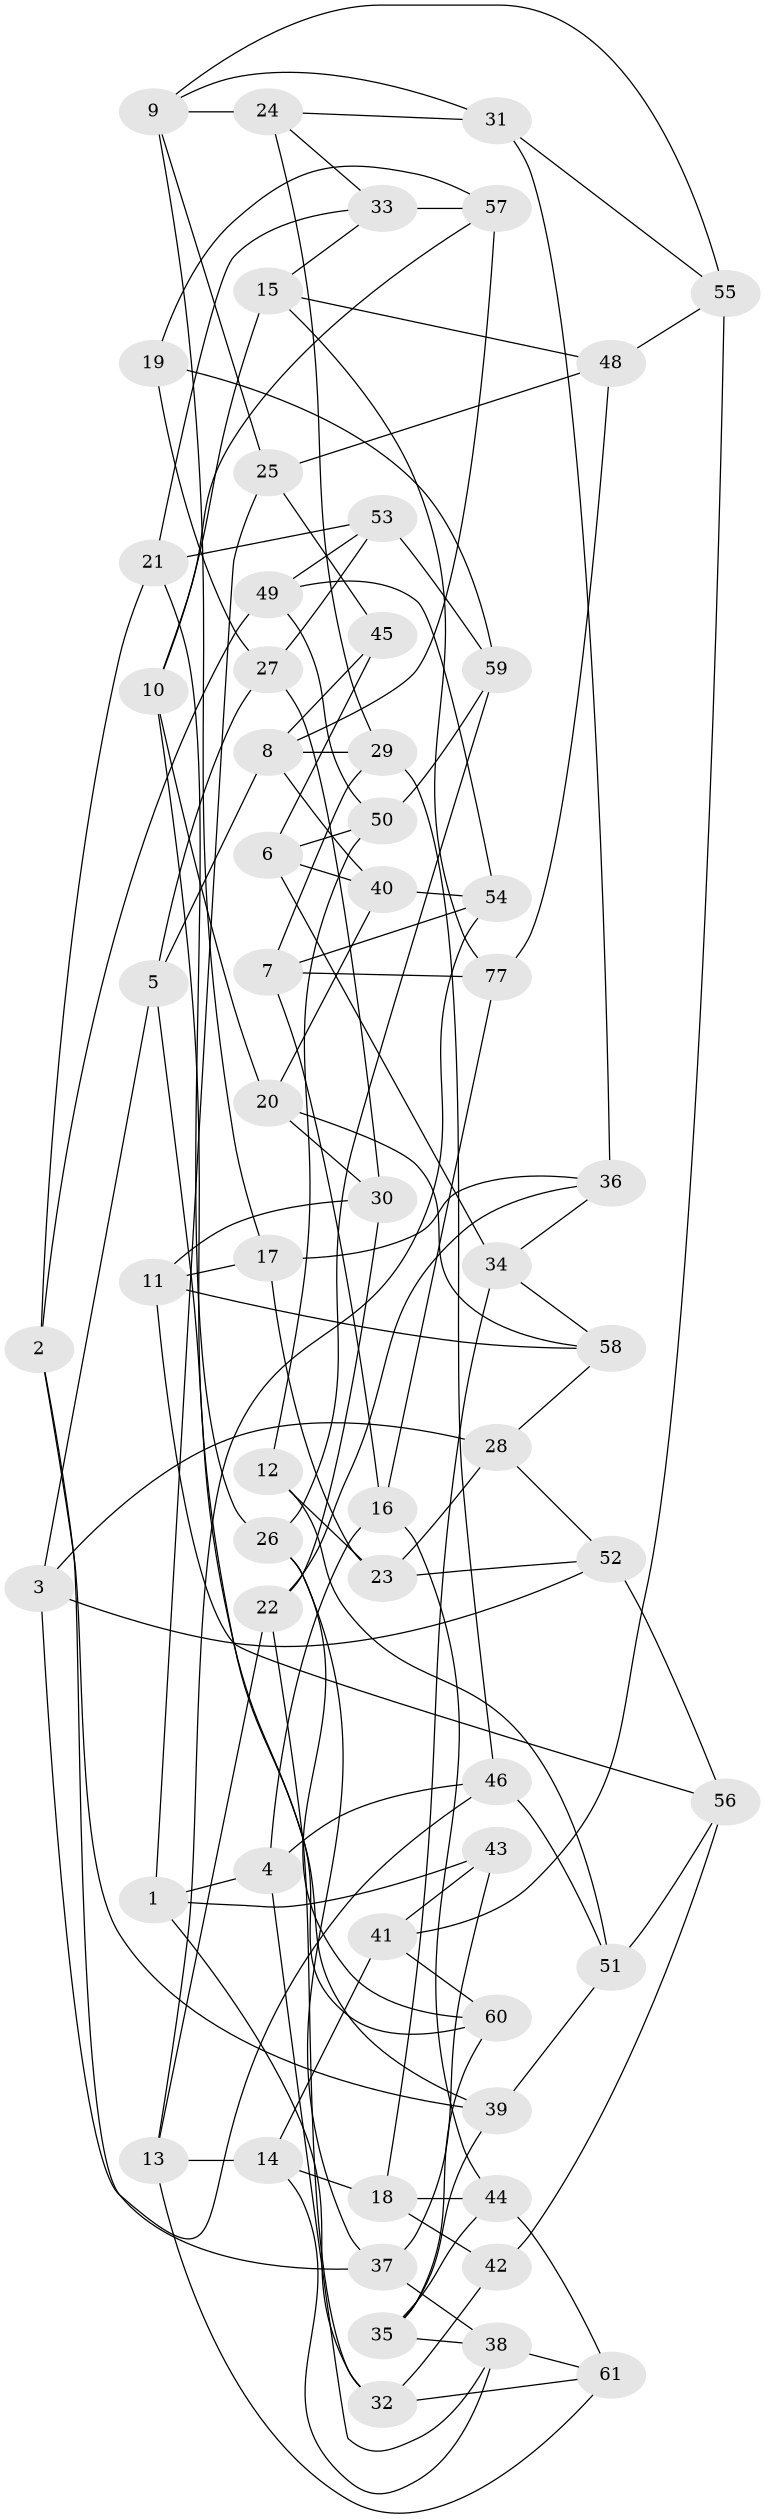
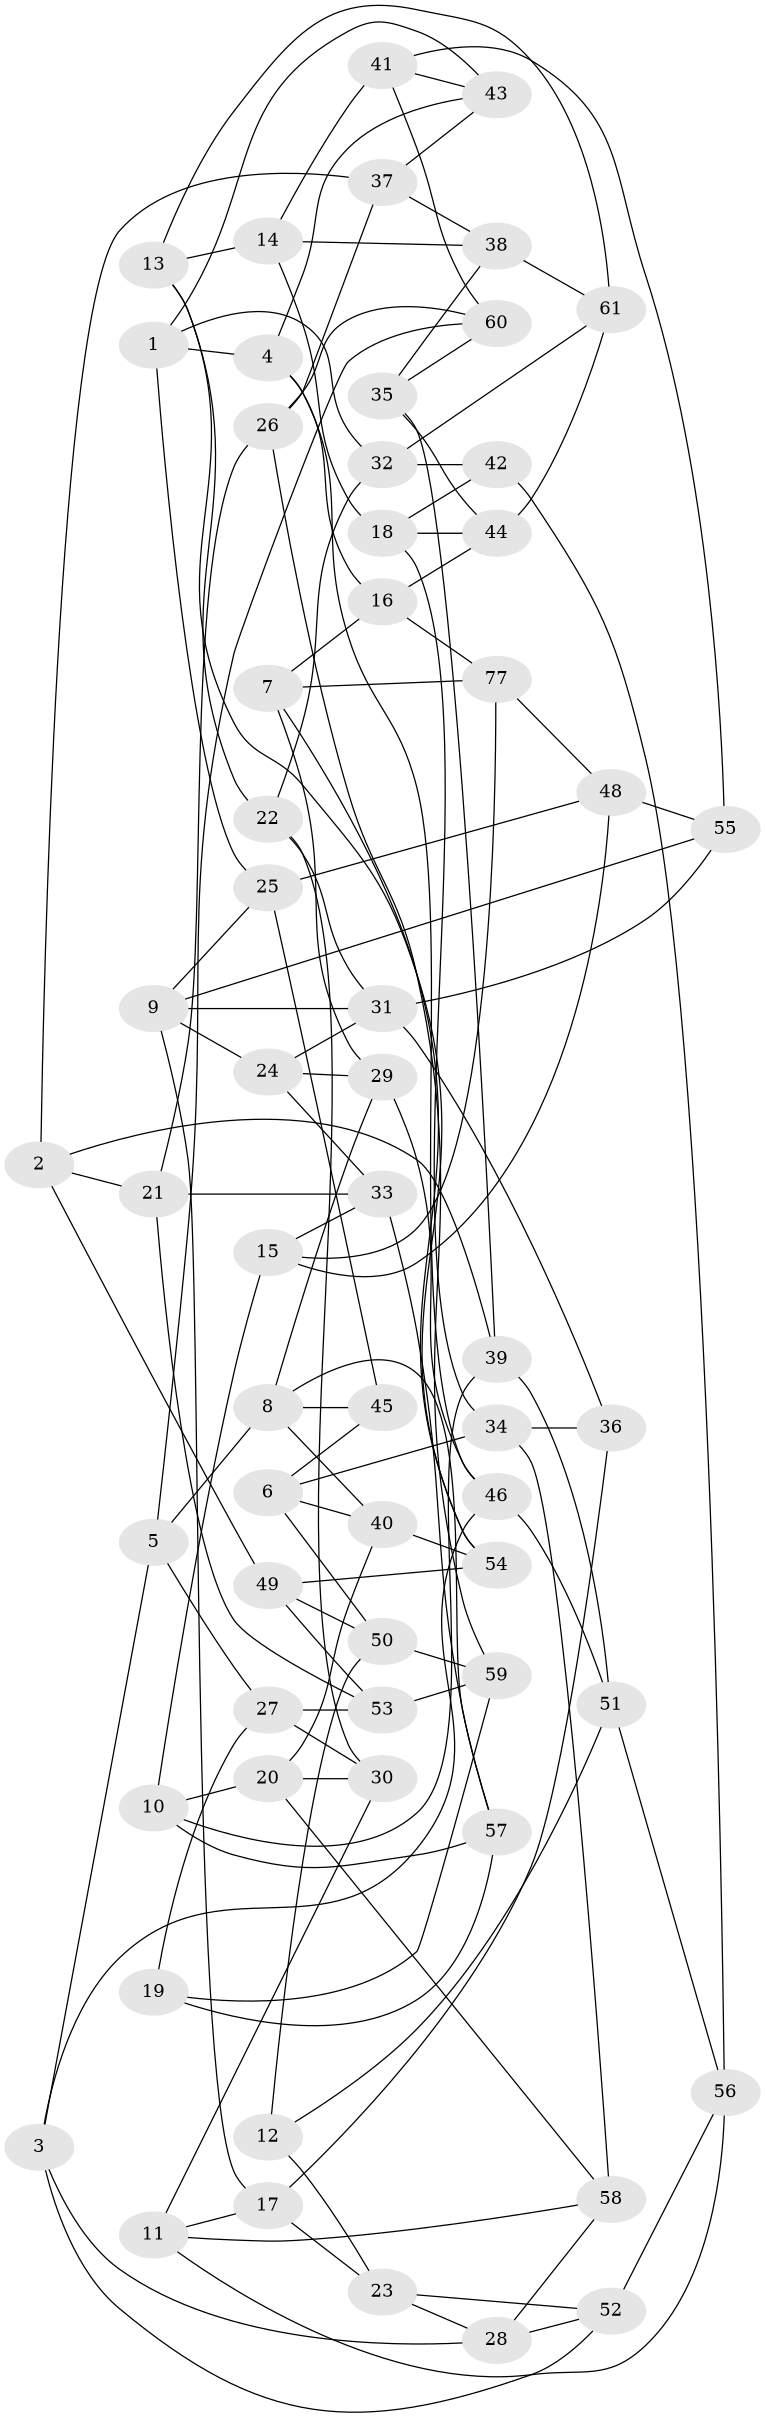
(389, 1348) -> (327, 913)
(335, 2360) -> (323, 187)
